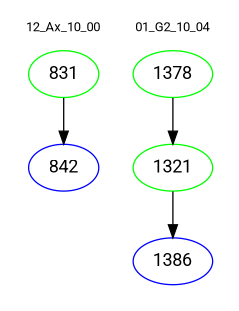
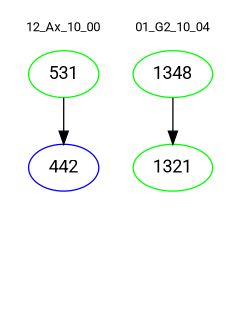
(64, 74) -> (64, 74)
(173, 74) -> (173, 74)
(64, 168) -> (64, 168)
(173, 261) -> none
